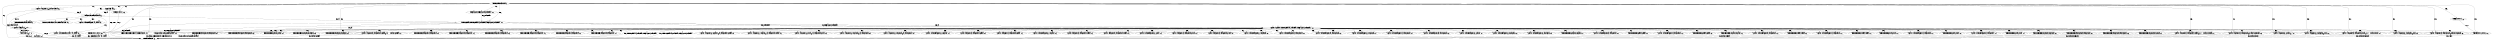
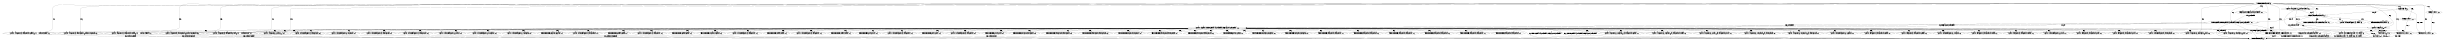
(274, 4) -> none
(1256, 33) -> none
